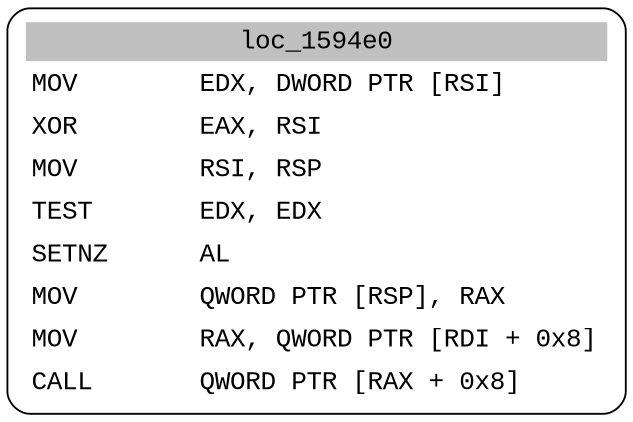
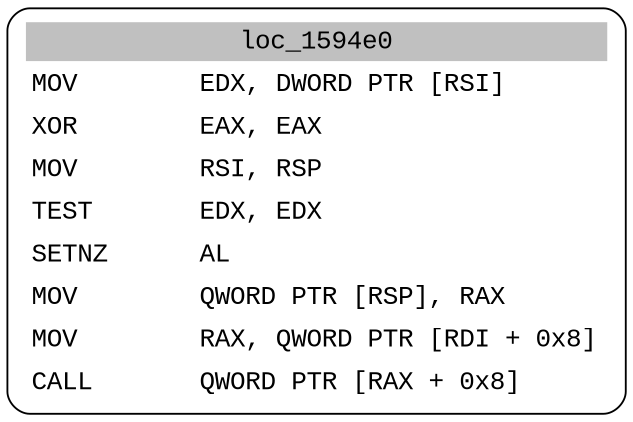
(177, 126) -> (177, 126)
